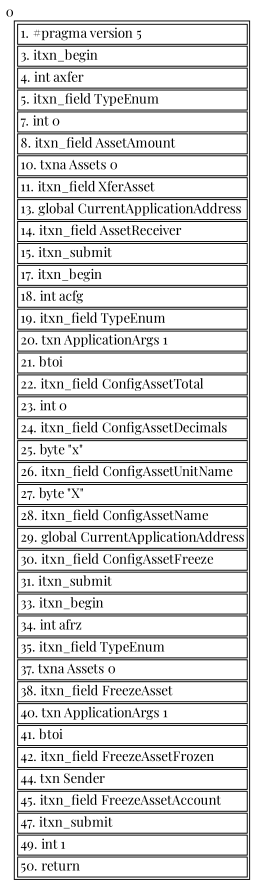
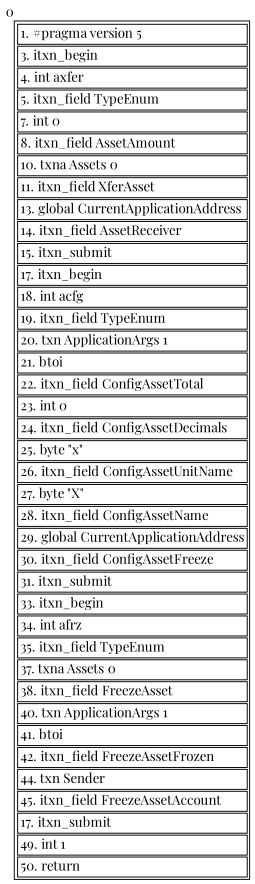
(67, 823) -> (66, 823)
